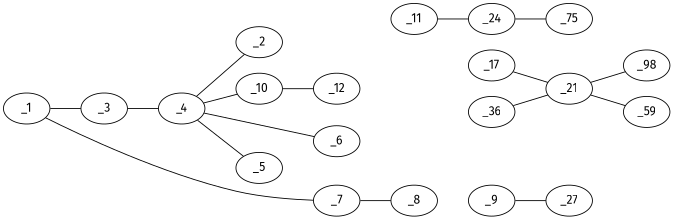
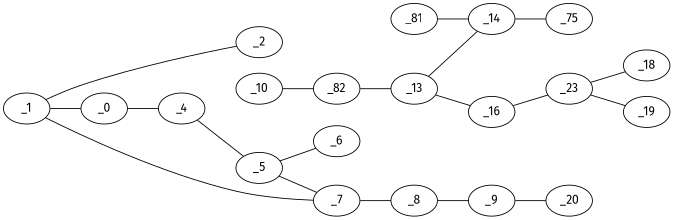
(414, 19) -> (414, 19)
(492, 19) -> (492, 19)
(492, 65) -> none
(647, 65) -> (647, 65)
(220, 75) -> (140, 68)
(337, 89) -> (337, 89)
none -> (414, 89)
(569, 89) -> (569, 89)
(221, 99) -> none
(104, 108) -> (104, 108)
(492, 112) -> (492, 112)
(647, 112) -> (647, 112)
(259, 125) -> (298, 155)
none -> (298, 184)
none -> (453, 201)
(569, 201) -> (569, 201)
